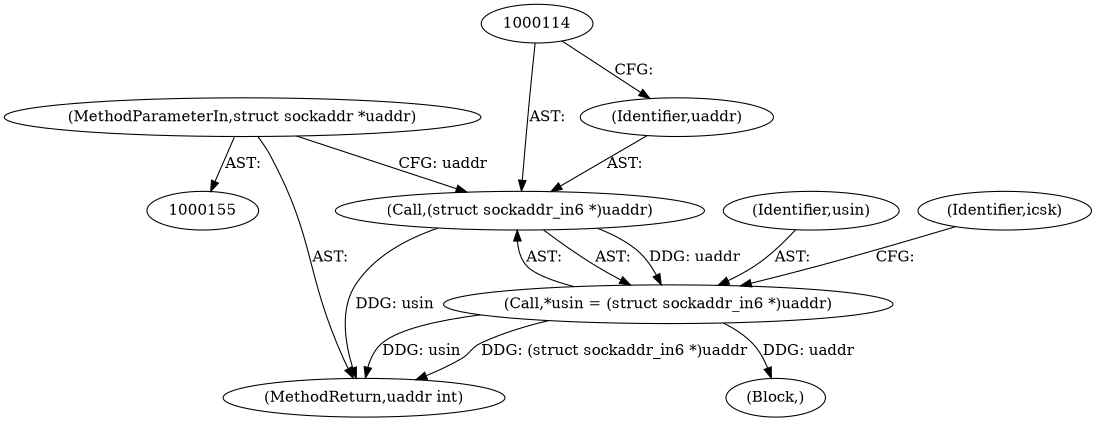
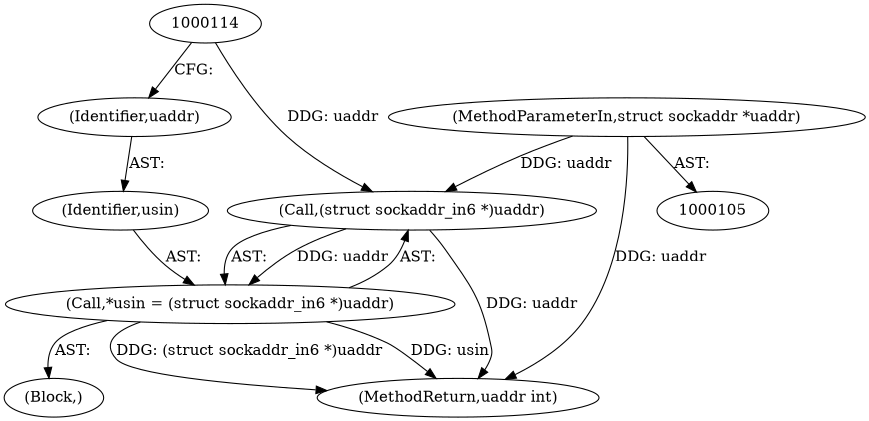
(550, 117) -> (333, 117)
(604, 161) -> (128, 159)
(443, 164) -> (566, 164)
(203, 211) -> (713, 211)
(1005, 211) -> none
(333, 257) -> (661, 257)
(395, 304) -> (532, 304)
(809, 351) -> (75, 351)
